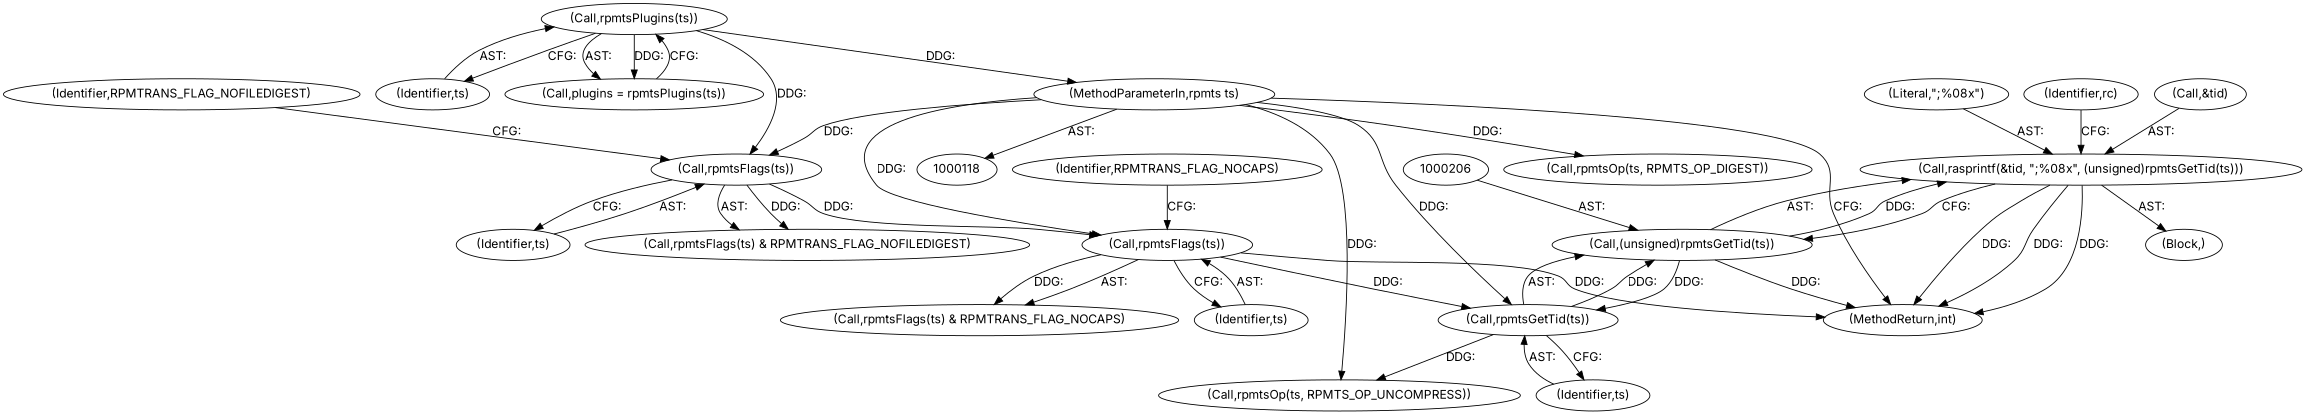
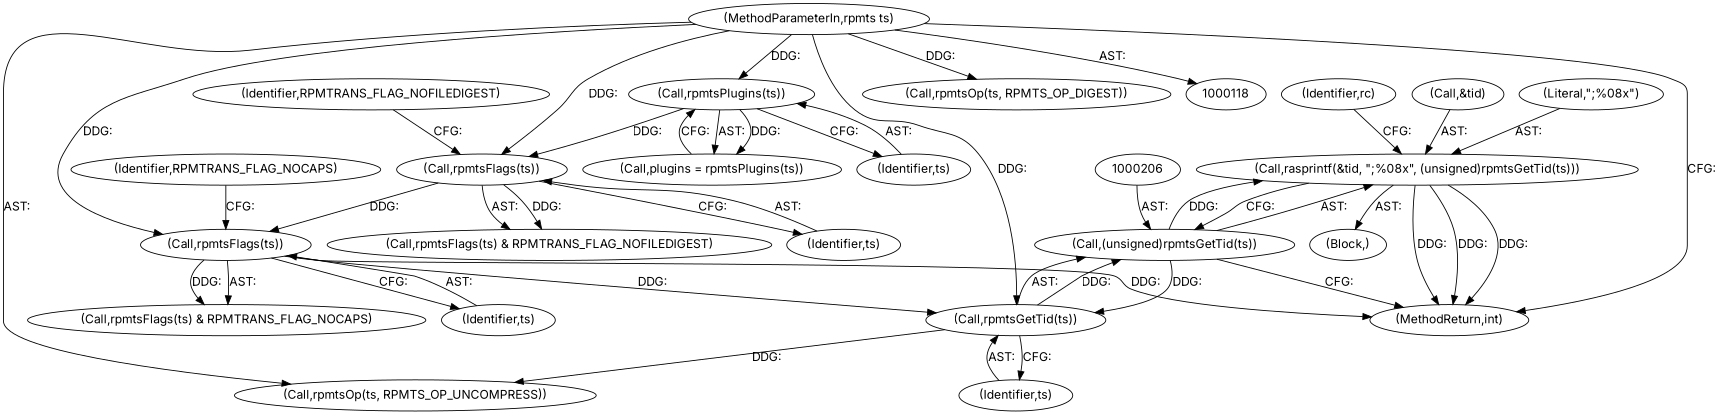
(885, 55) -> (769, 54)
(1364, 245) -> (19, 207)
(1808, 283) -> (1341, 283)
